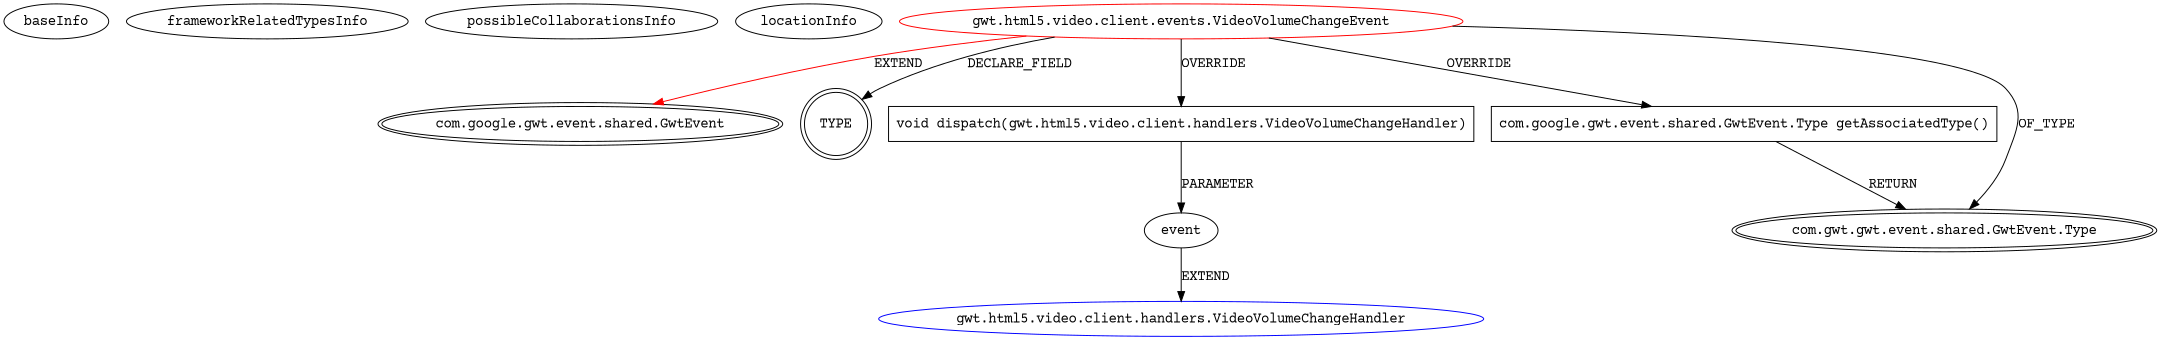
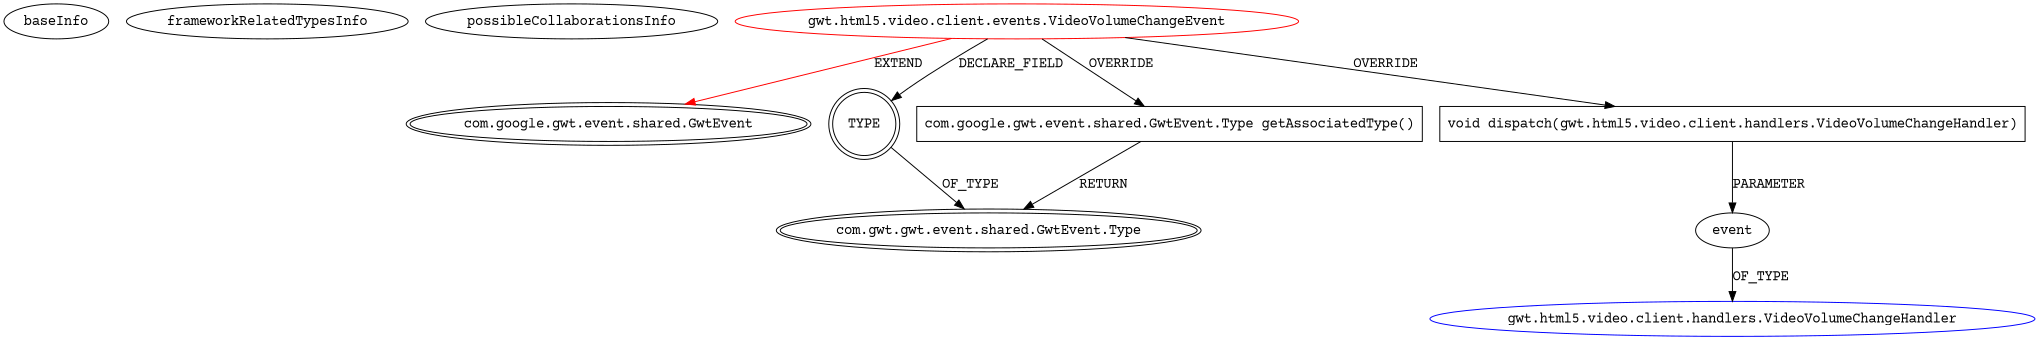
(809, 21) -> none
(1796, 44) -> (924, 175)
(1205, 277) -> (1761, 277)
